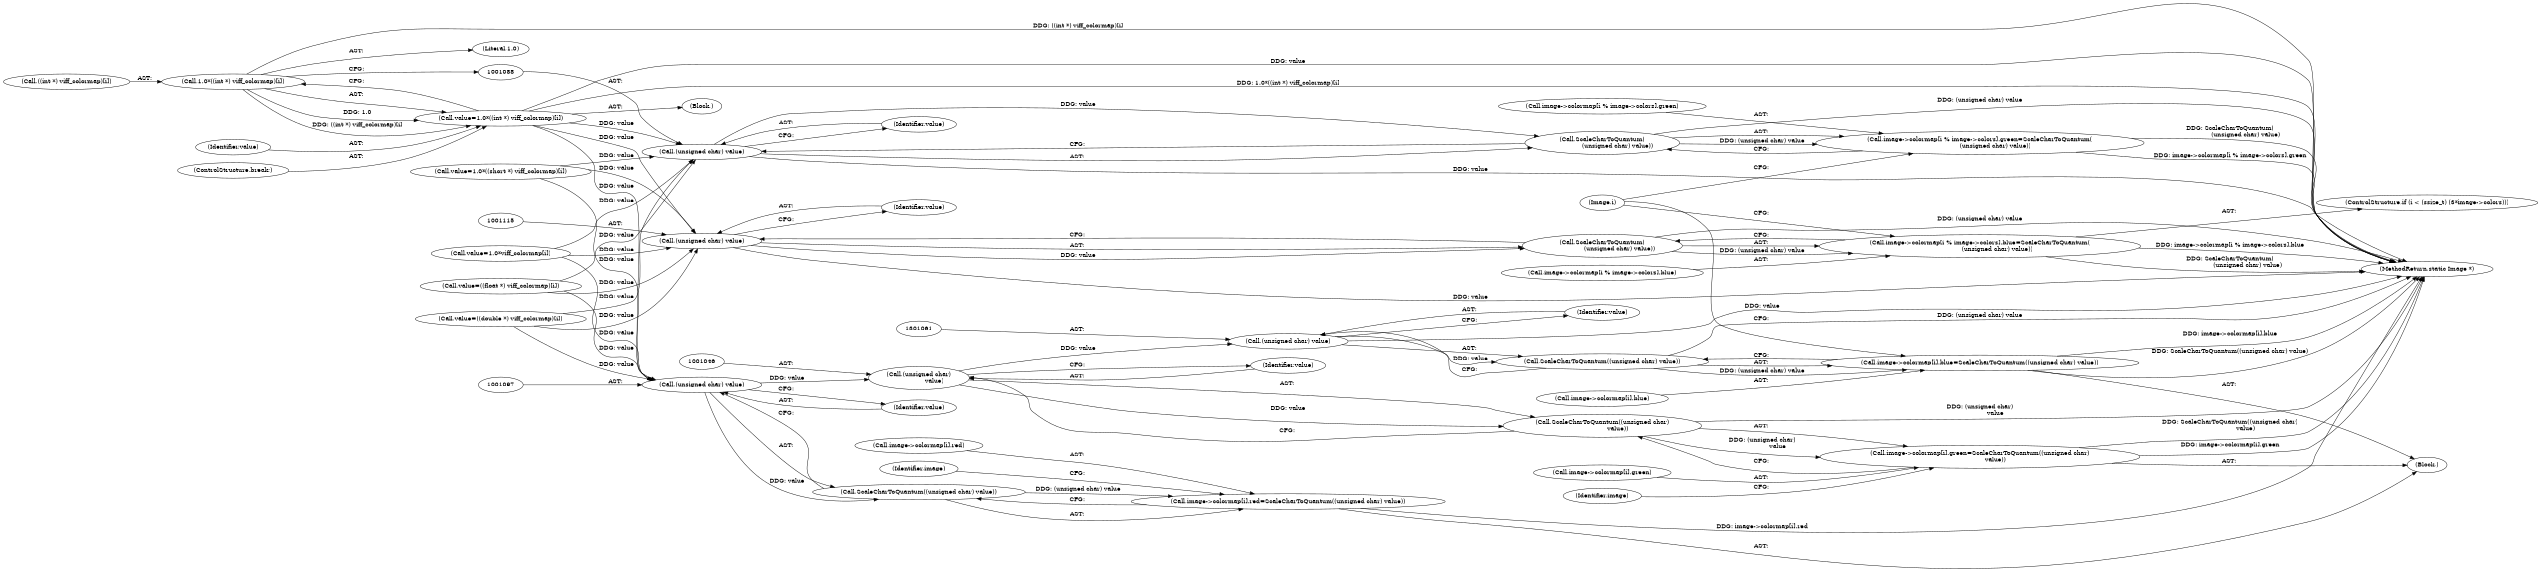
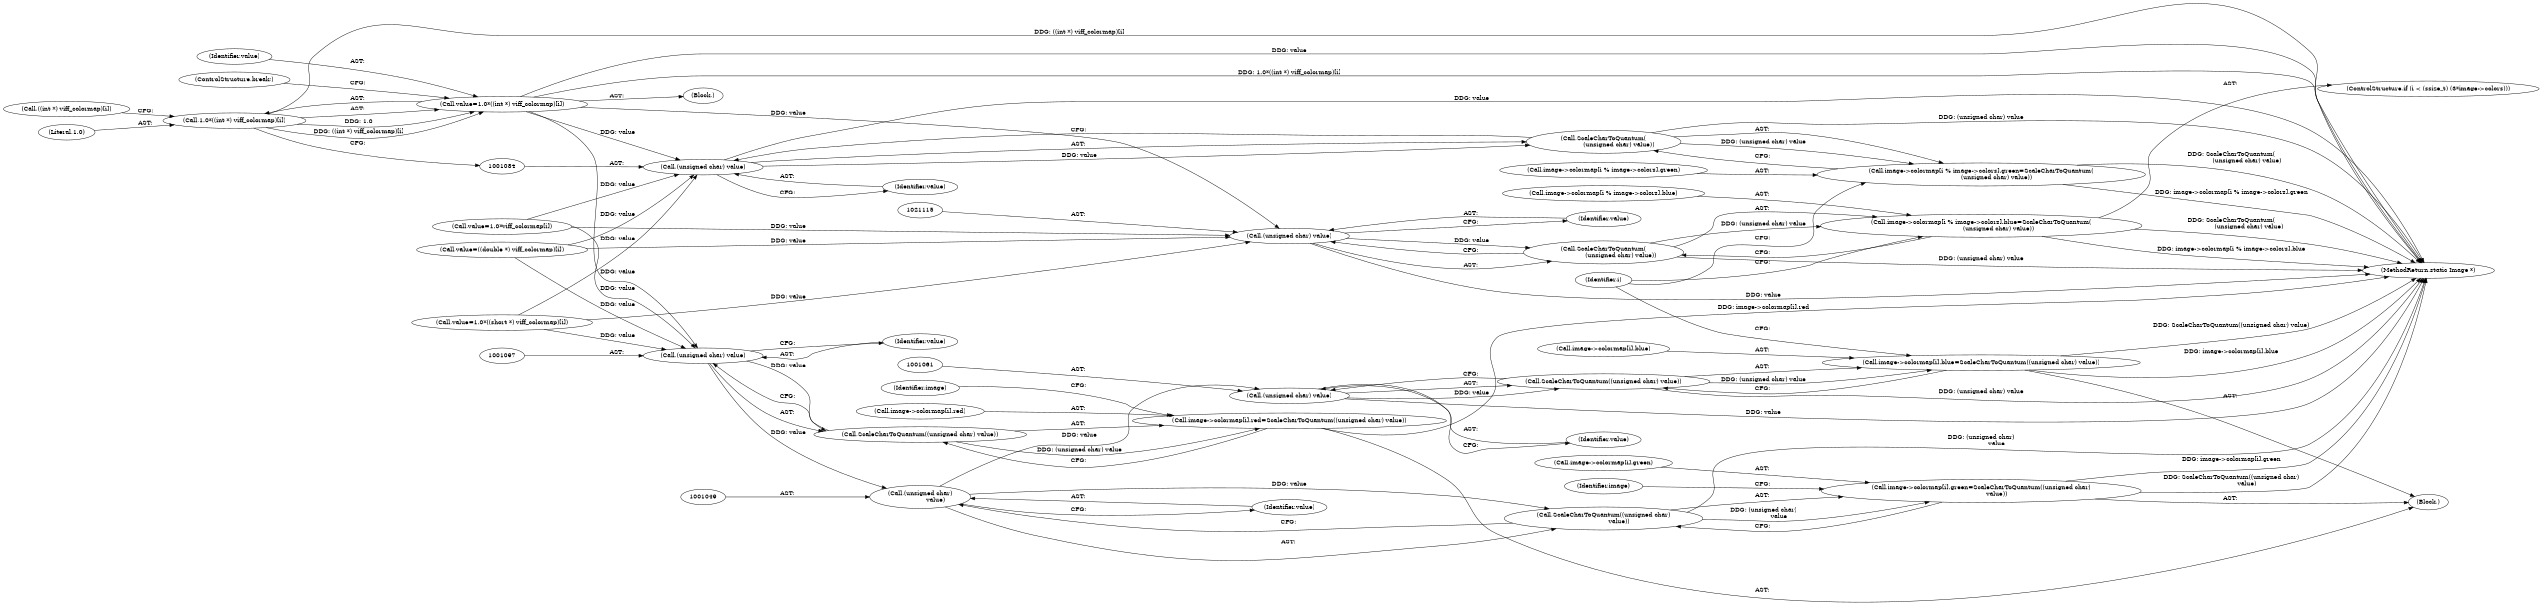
(364, 58) -> (132, 128)
(501, 72) -> (502, 166)
(146, 79) -> (147, 111)
(357, 81) -> (359, 99)
(357, 156) -> (359, 83)
(1602, 203) -> (1604, 280)
(501, 221) -> (920, 210)
(501, 286) -> none
(919, 329) -> (920, 365)
(702, 362) -> (703, 497)
